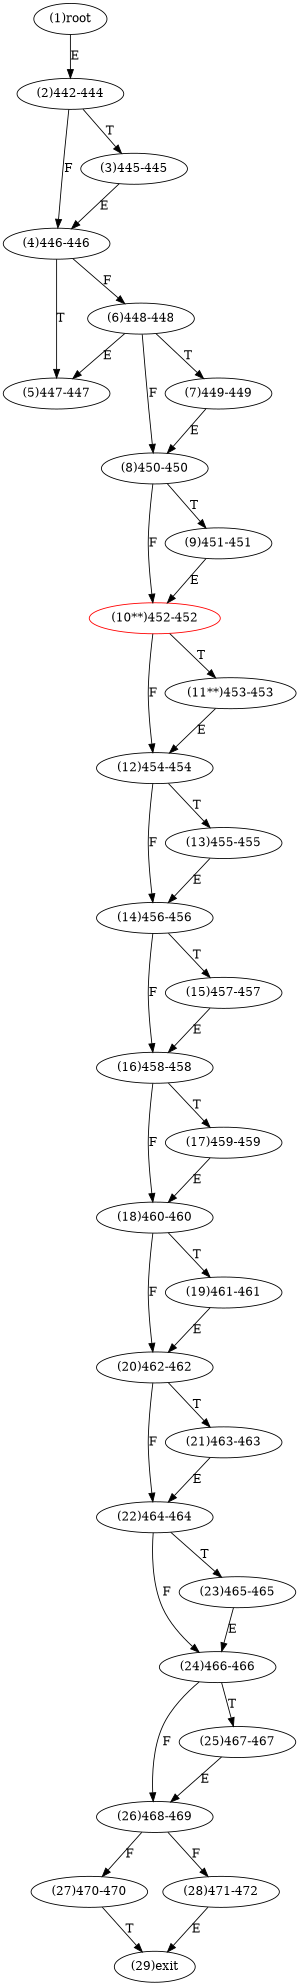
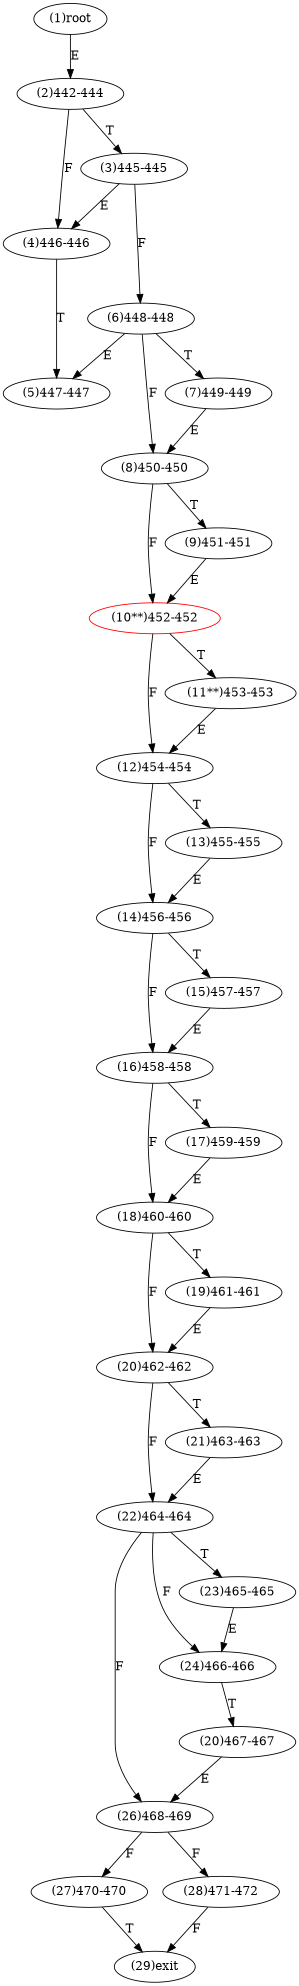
(95, 278) -> (137, 239)
(161, 1731) -> (115, 1663)
(237, 1742) -> (237, 1742)
(197, 1929) -> (197, 1929)
